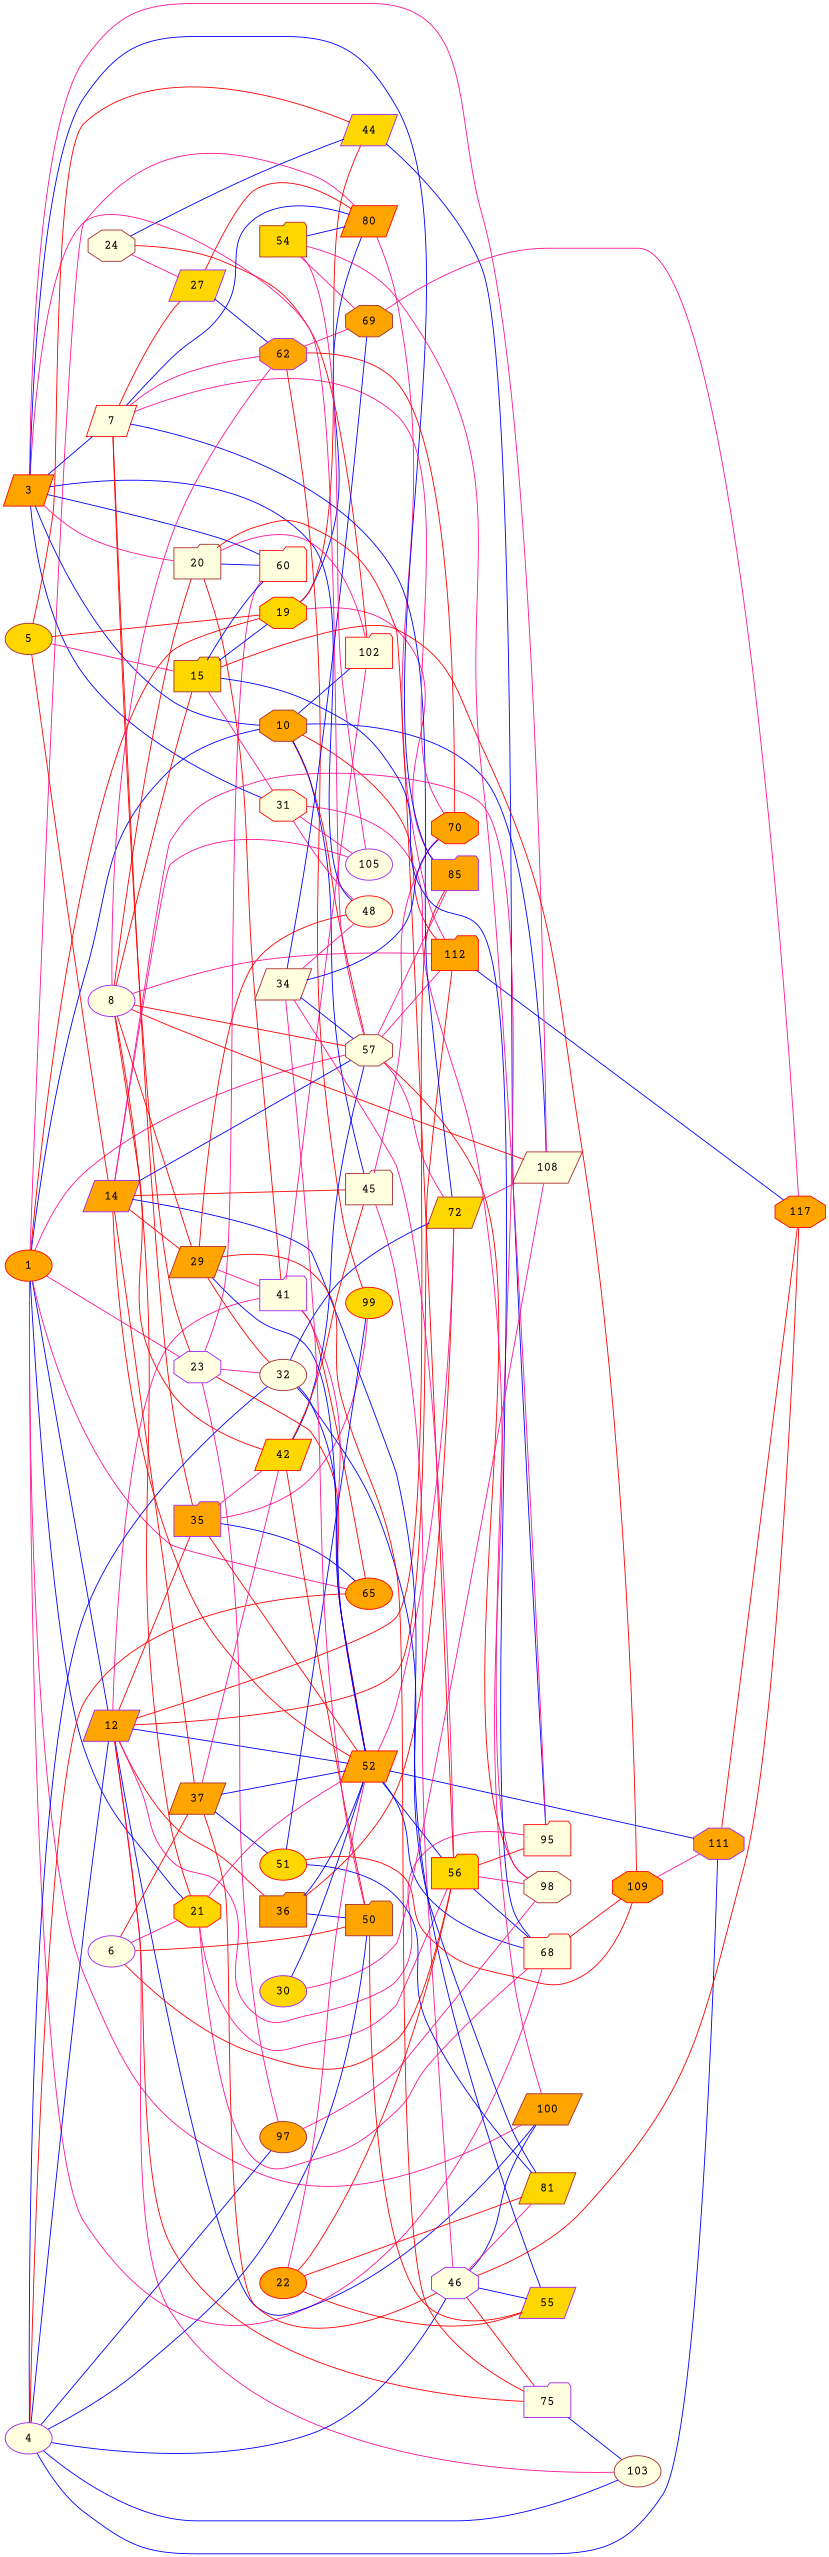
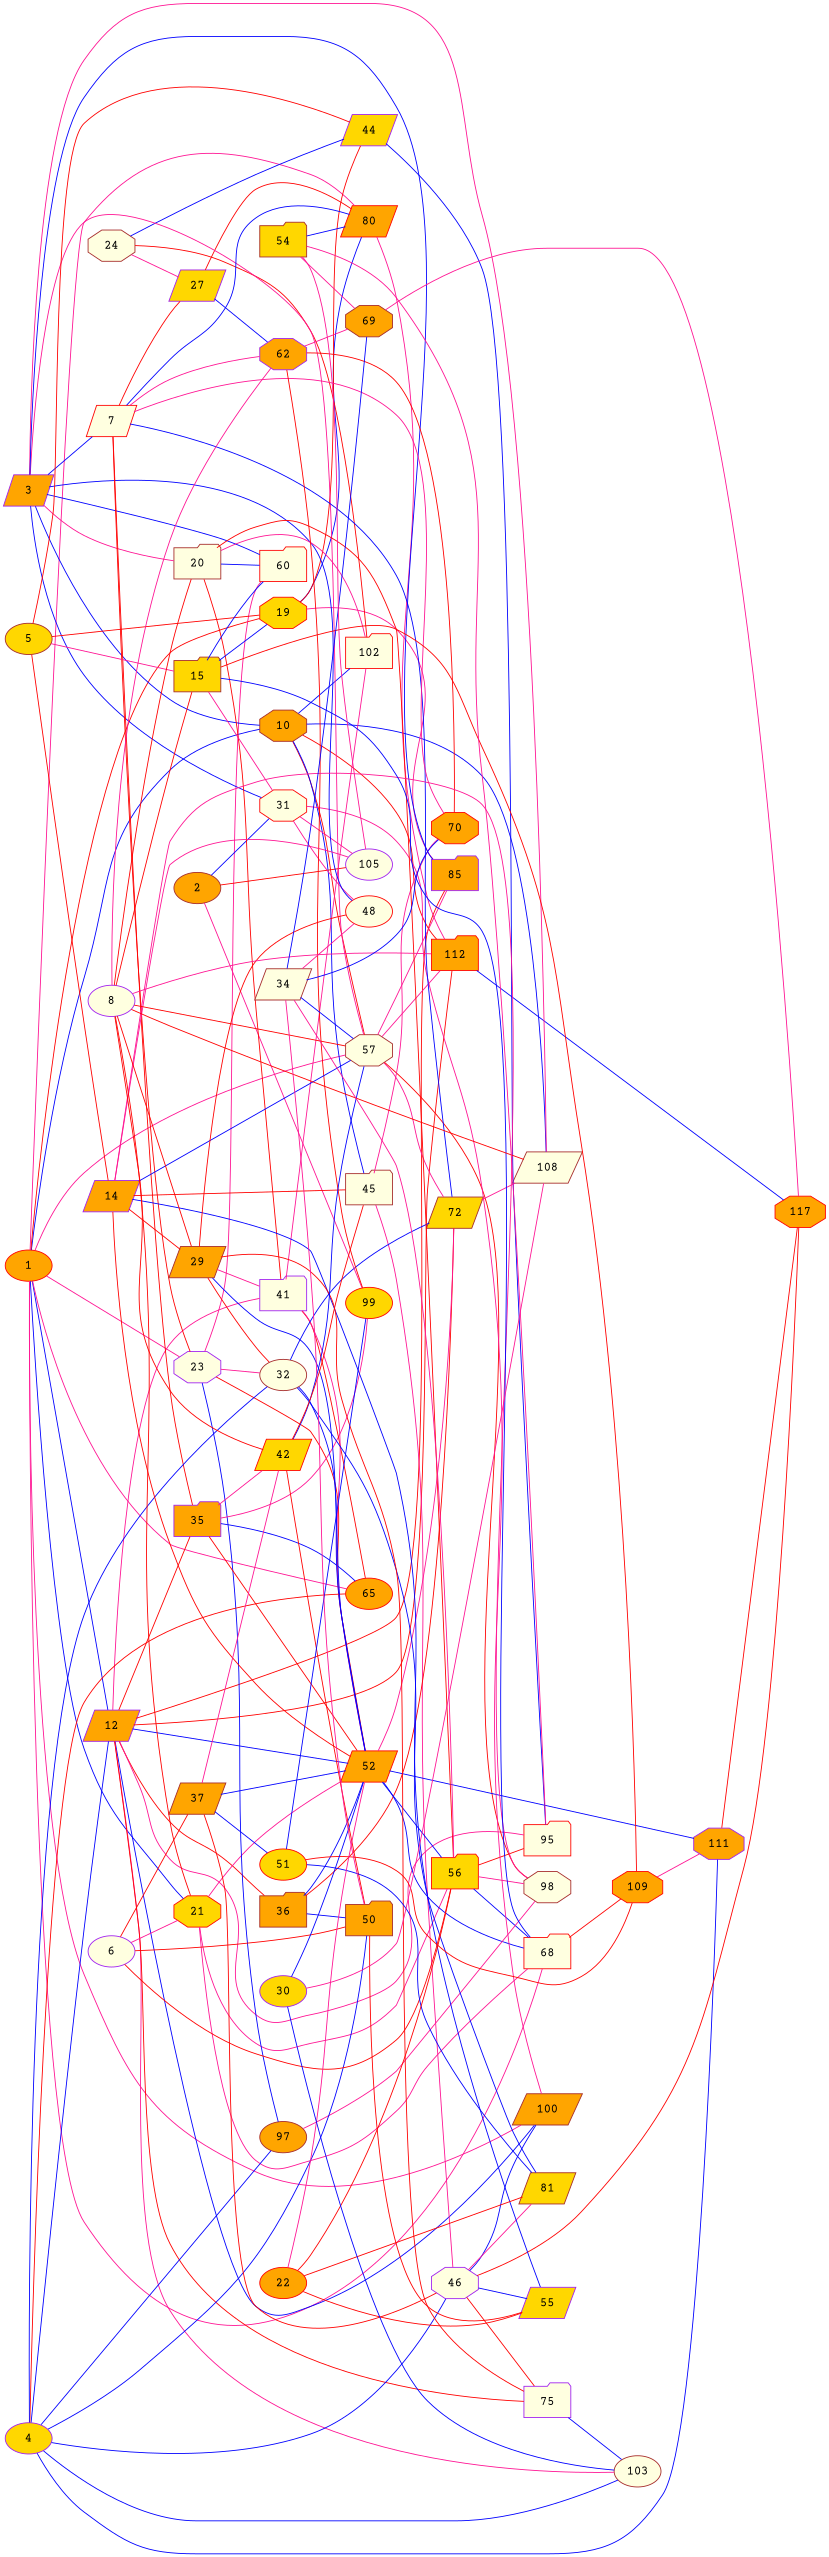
(29, 490) -> (29, 490)
none -> (197, 888)
(162, 1555) -> none
(240, 1753) -> (240, 1753)
none -> (376, 2306)
(29, 2438) -> (29, 2438)
